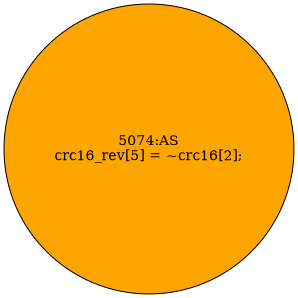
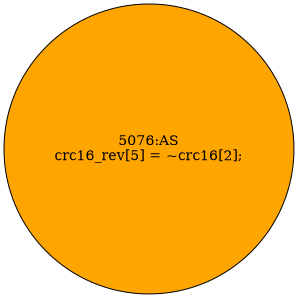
(149, 149) -> (149, 149)
